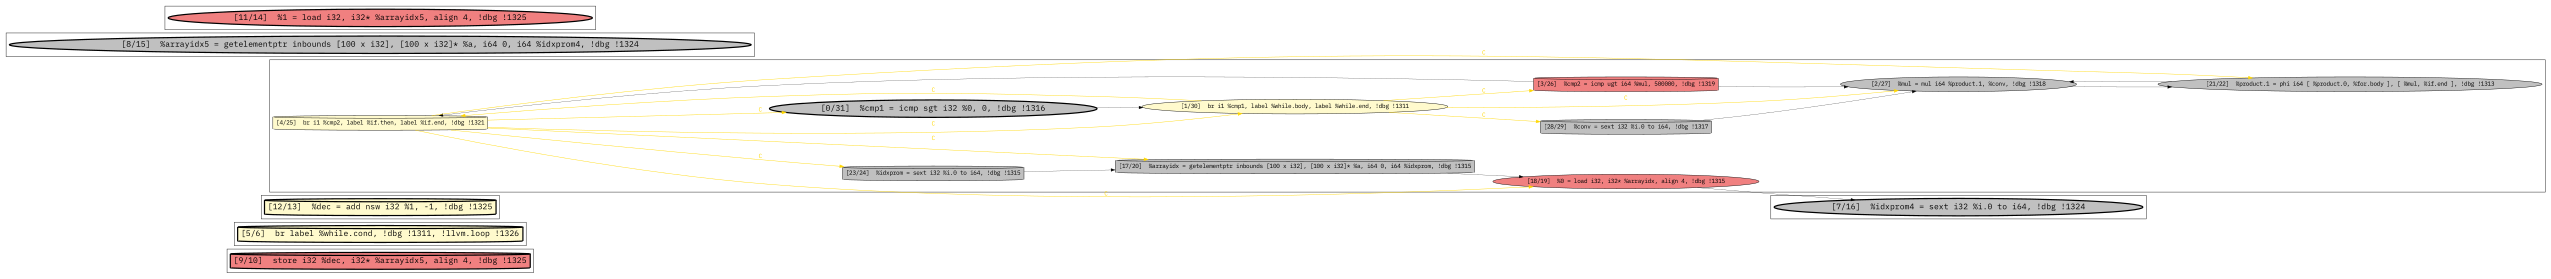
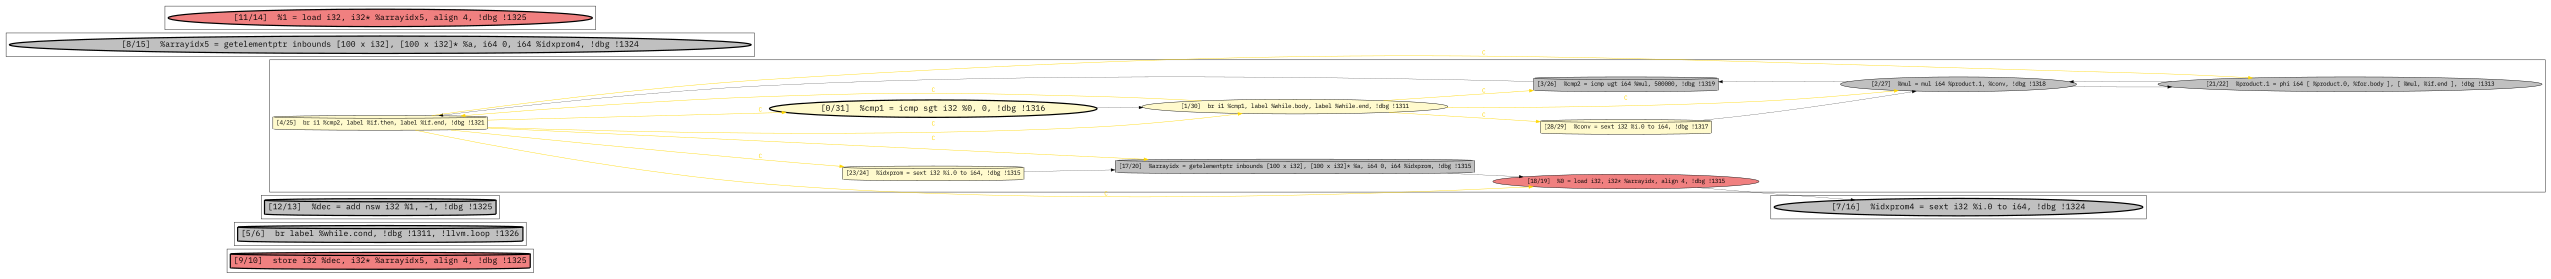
(1626, 84) -> (1626, 84)
(1781, 87) -> (1785, 81)
(933, 109) -> (933, 109)
(1626, 127) -> (1626, 127)
(933, 173) -> (933, 173)
(380, 207) -> (380, 207)
(380, 234) -> (380, 234)
